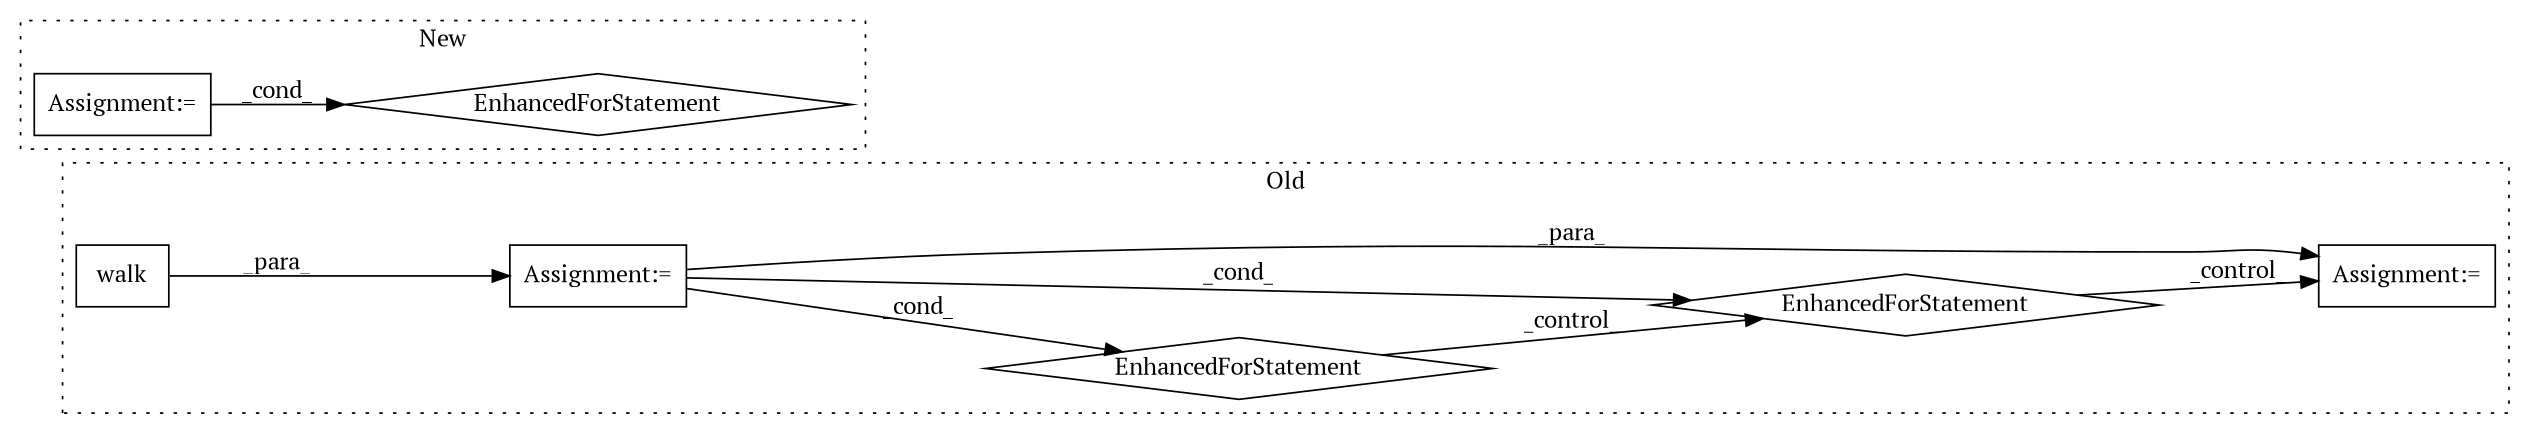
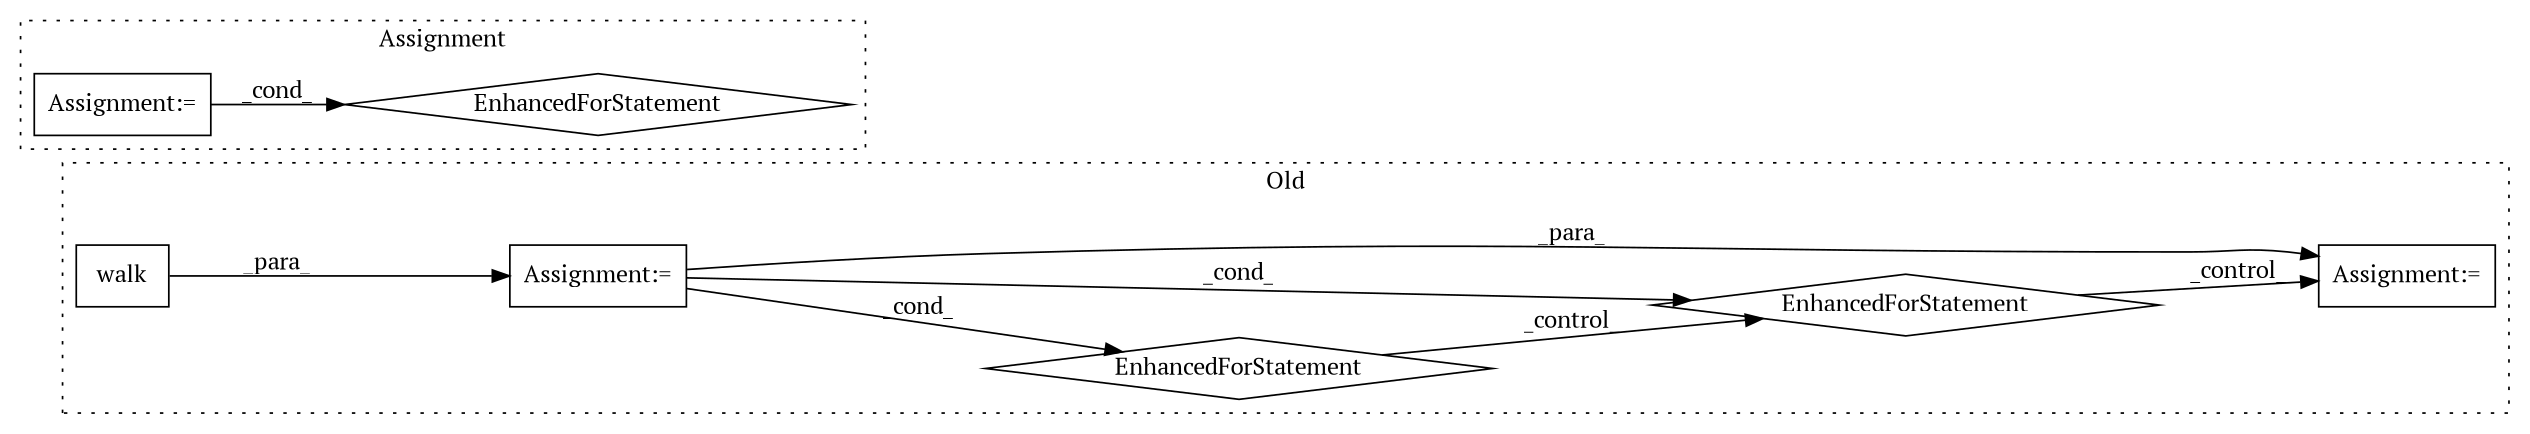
(443, 40) -> (443, 40)
